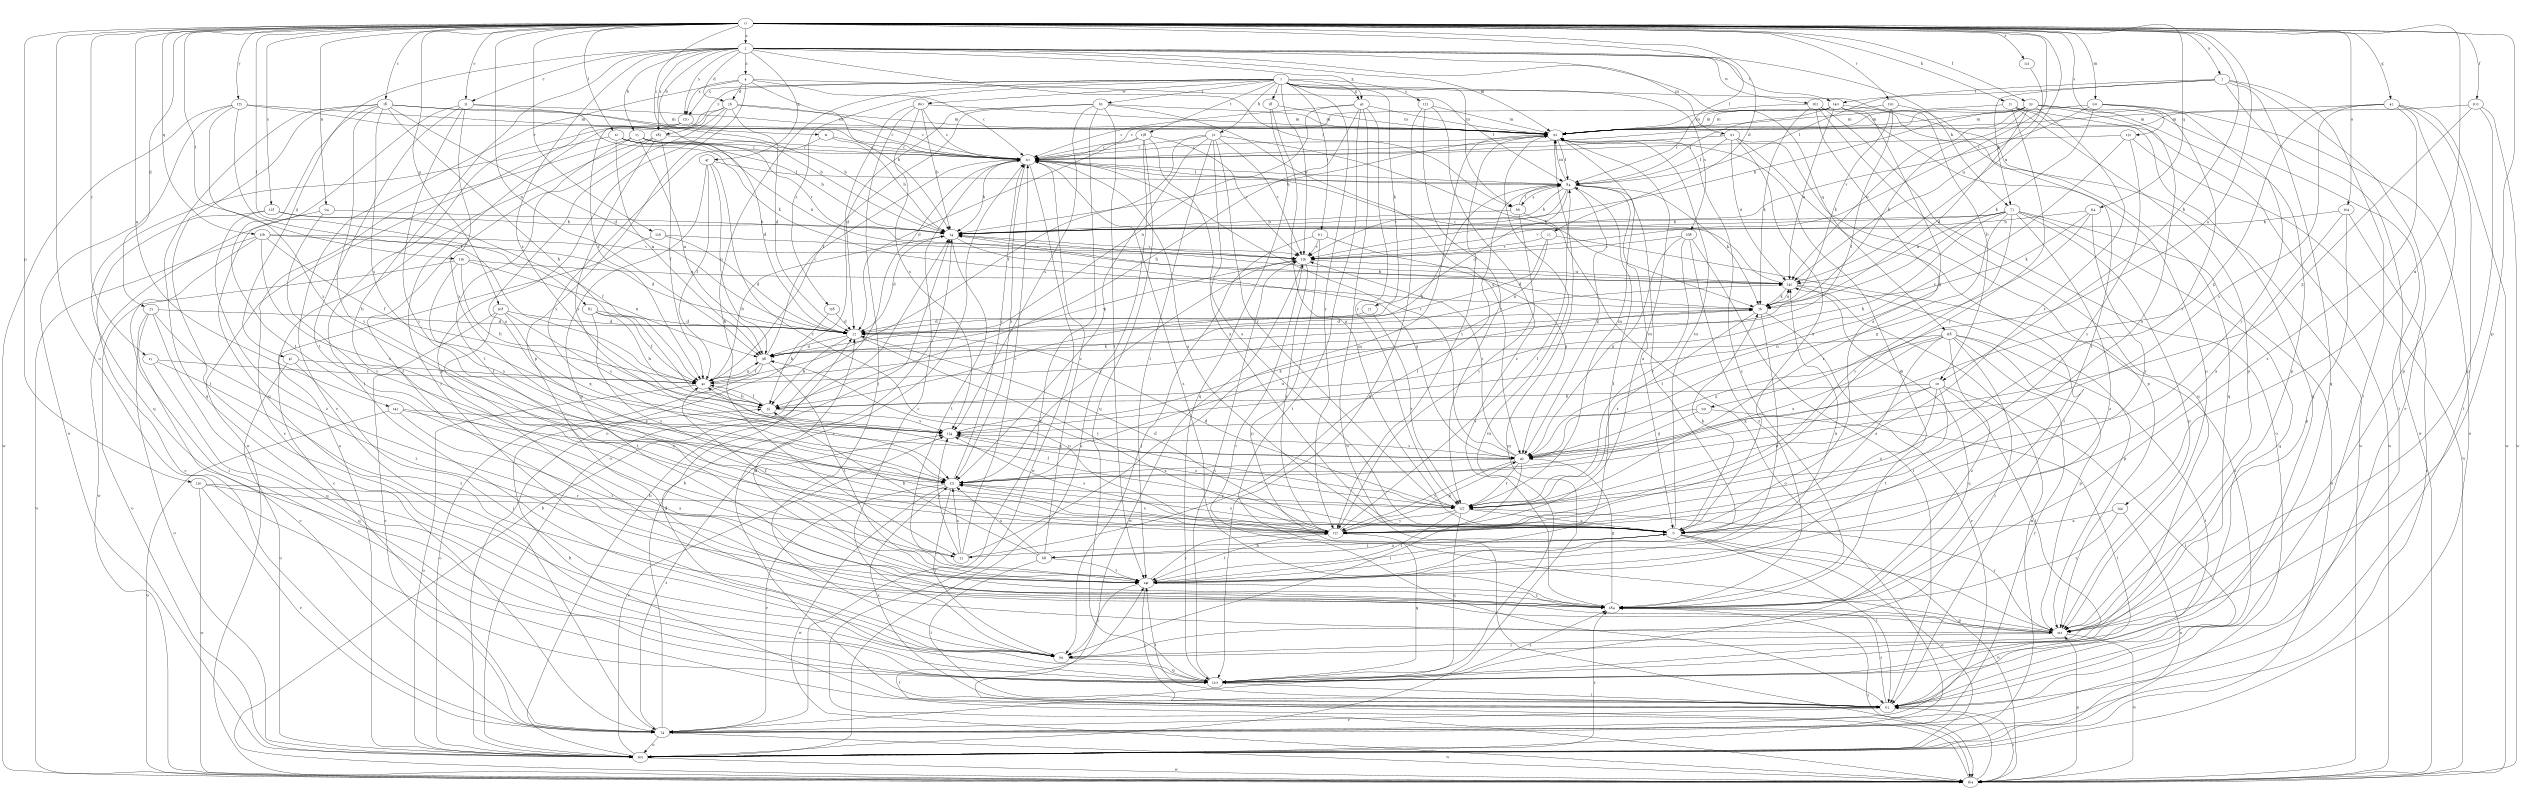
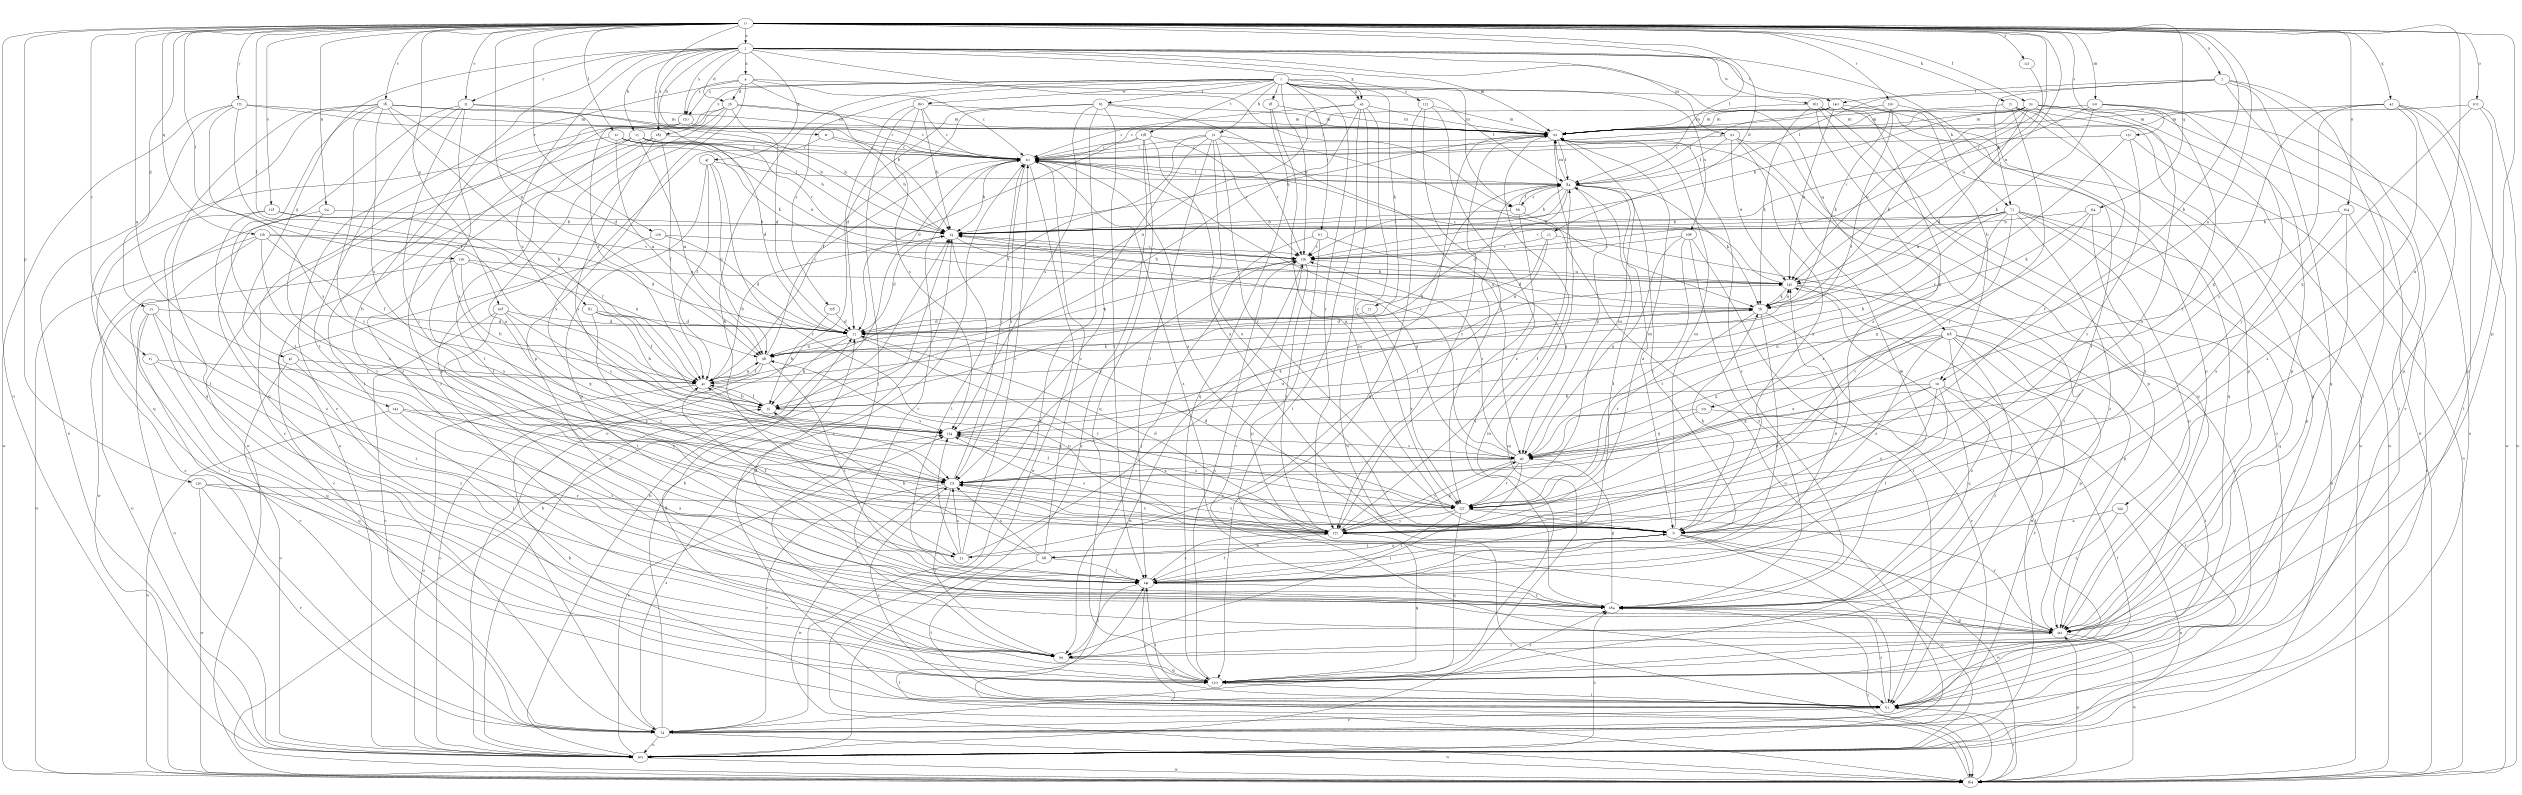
(2480, 64) -> (2480, 64)
(151, 446) -> (3, 256)
